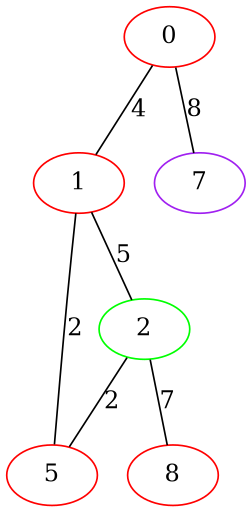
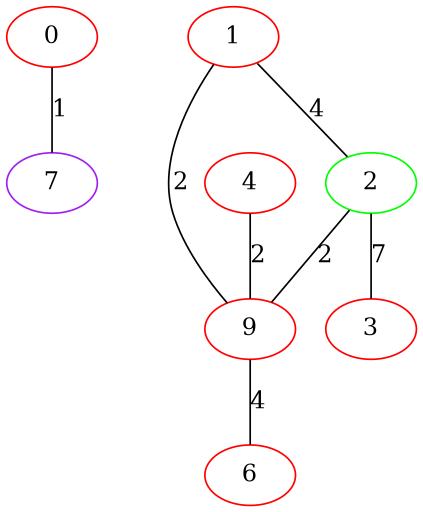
(124, 110) -> none
(195, 110) -> (60, 110)
none -> (250, 183)
(124, 256) -> (317, 110)
(52, 475) -> (250, 329)
(173, 475) -> (371, 329)
none -> (250, 475)
